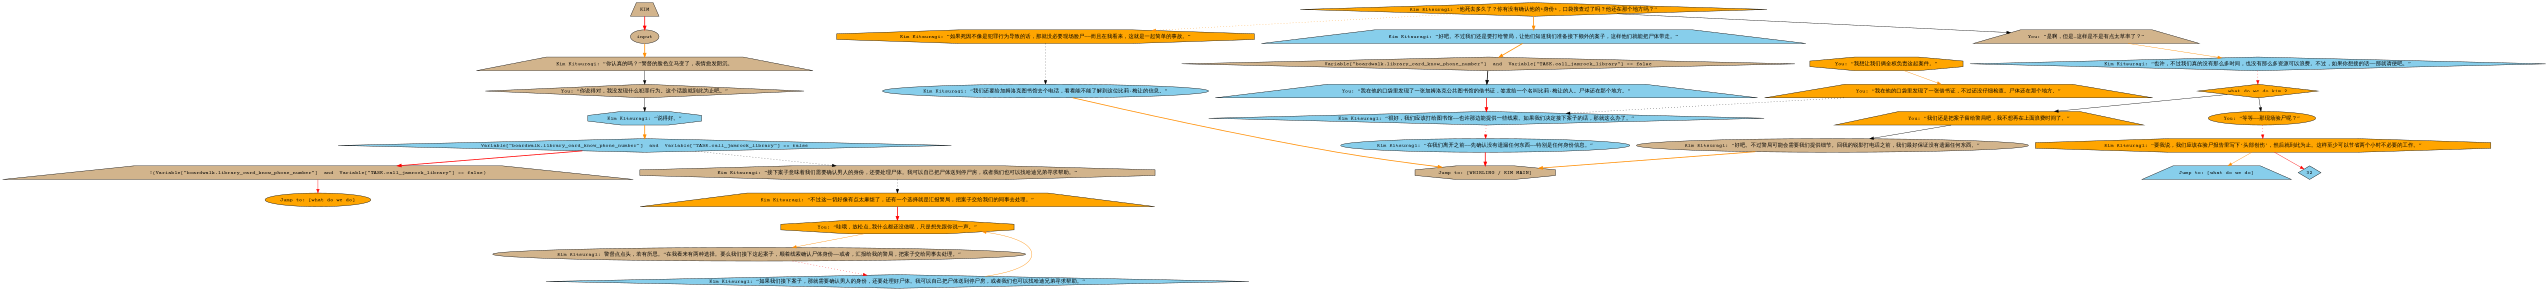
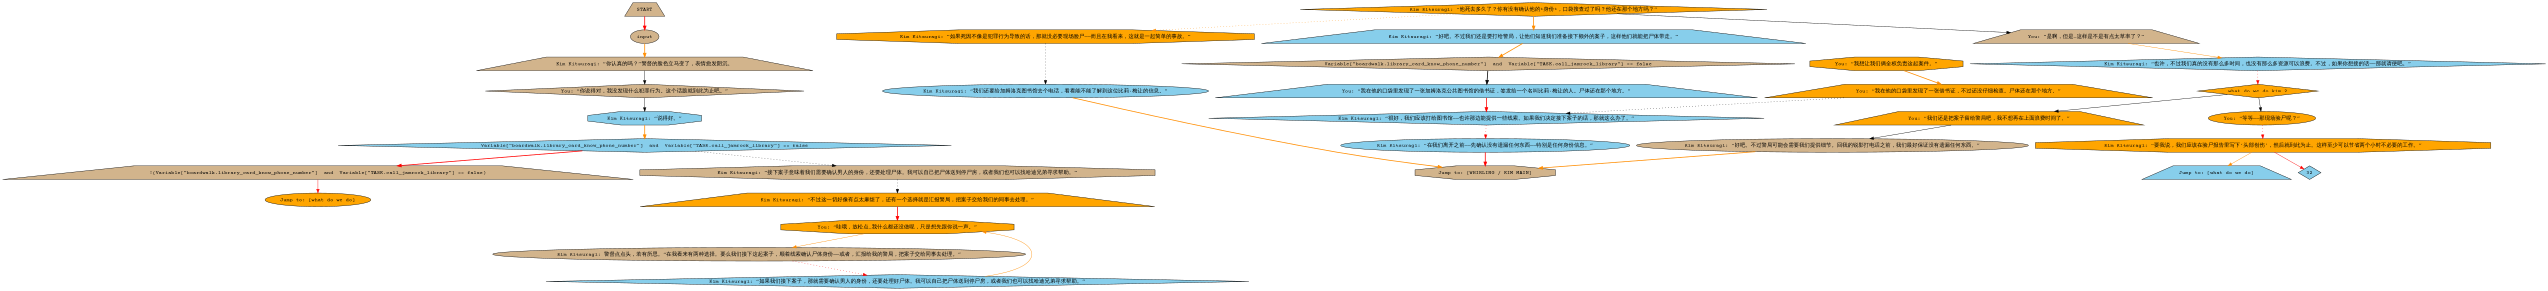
(645, 9) -> (645, 9)
(1921, 77) -> (1921, 77)
